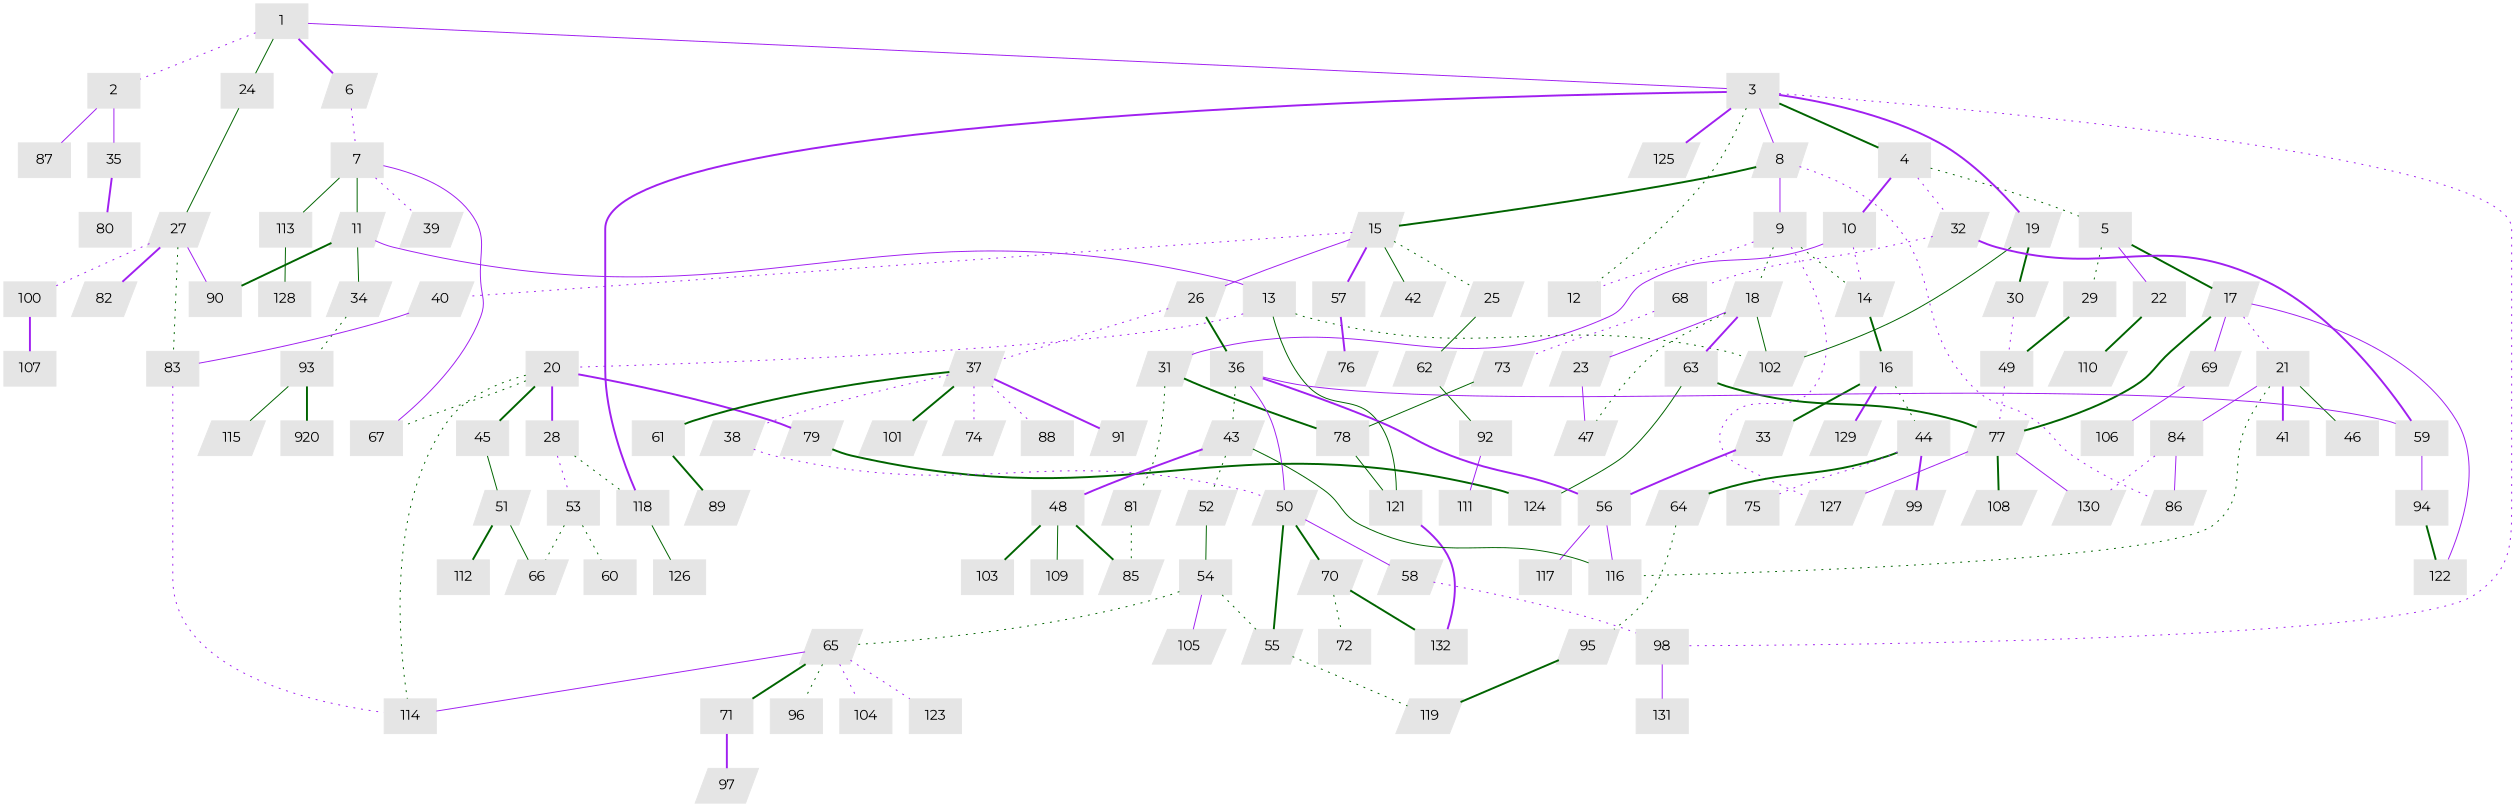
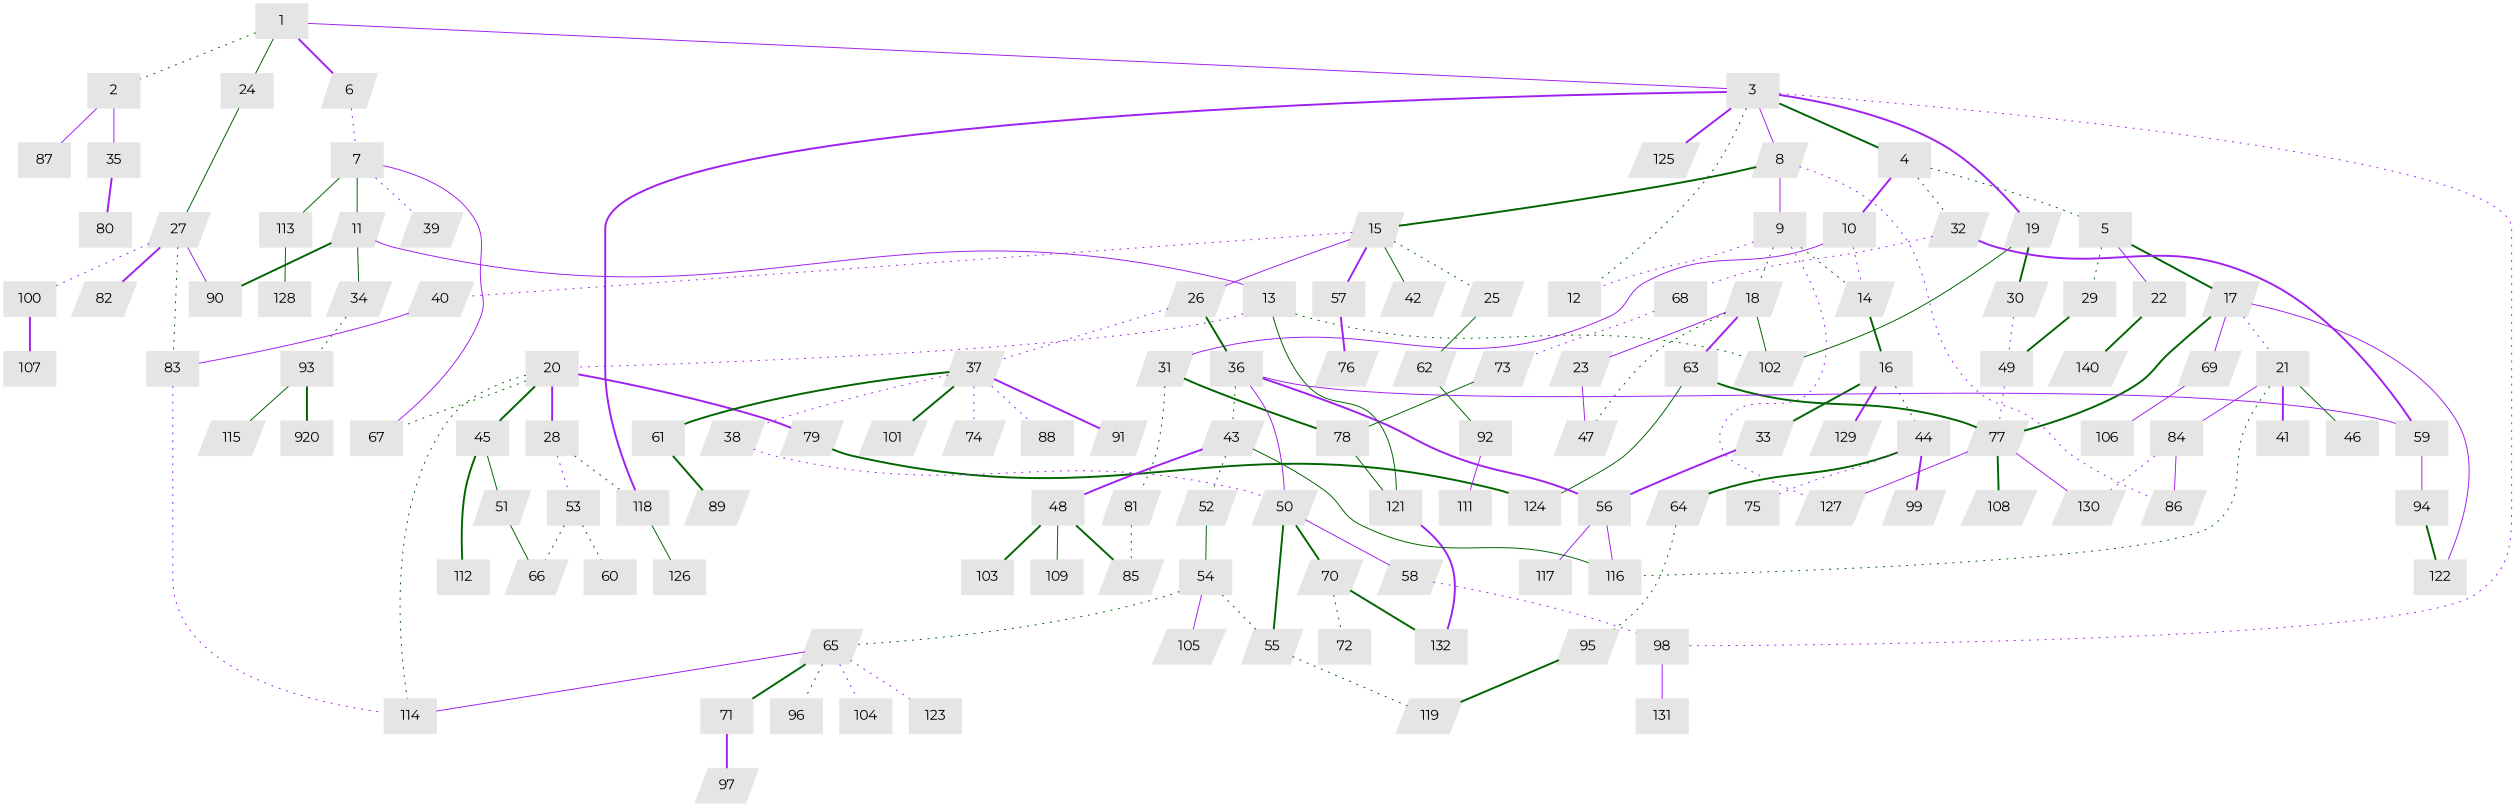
(198, 56) -> (198, 56)
(1932, 195) -> (1932, 195)
(2088, 369) -> (2088, 369)
(483, 543) -> (463, 507)
